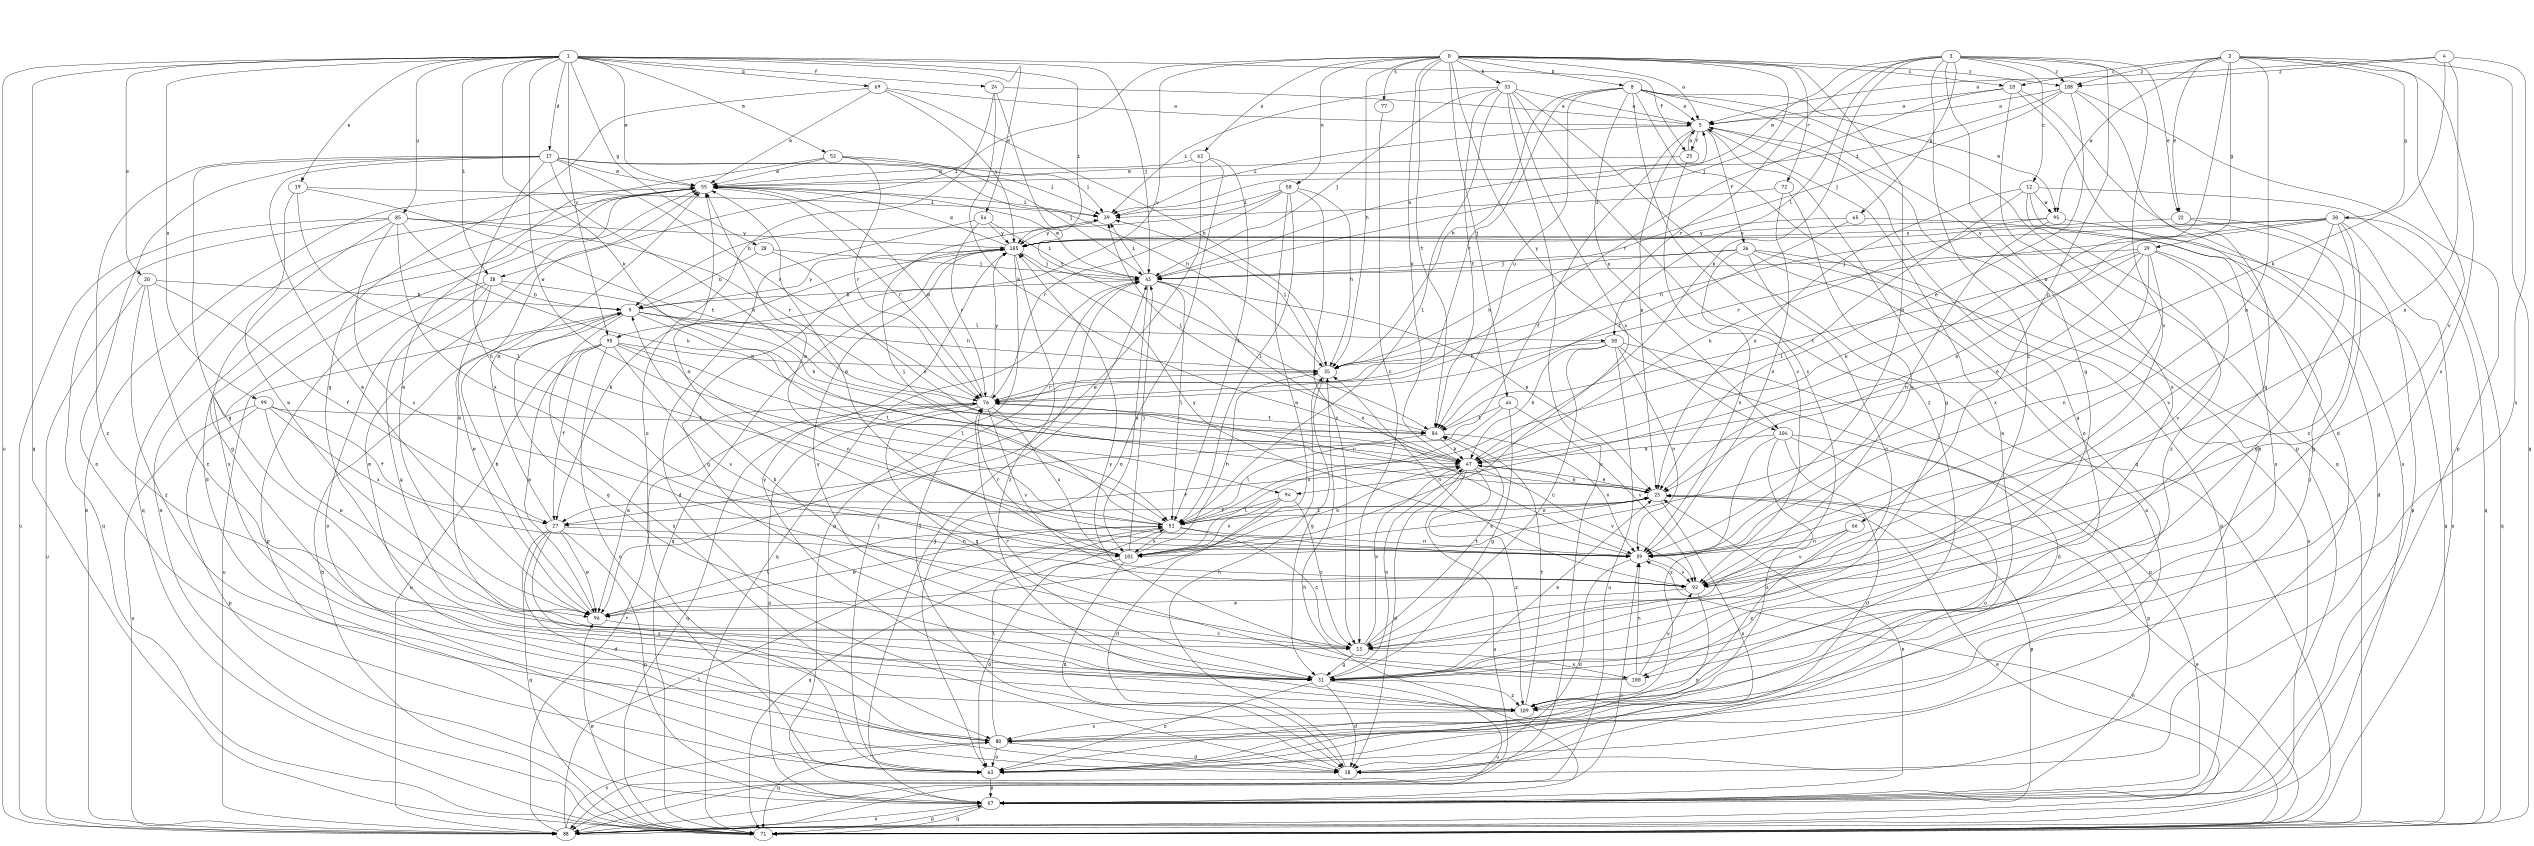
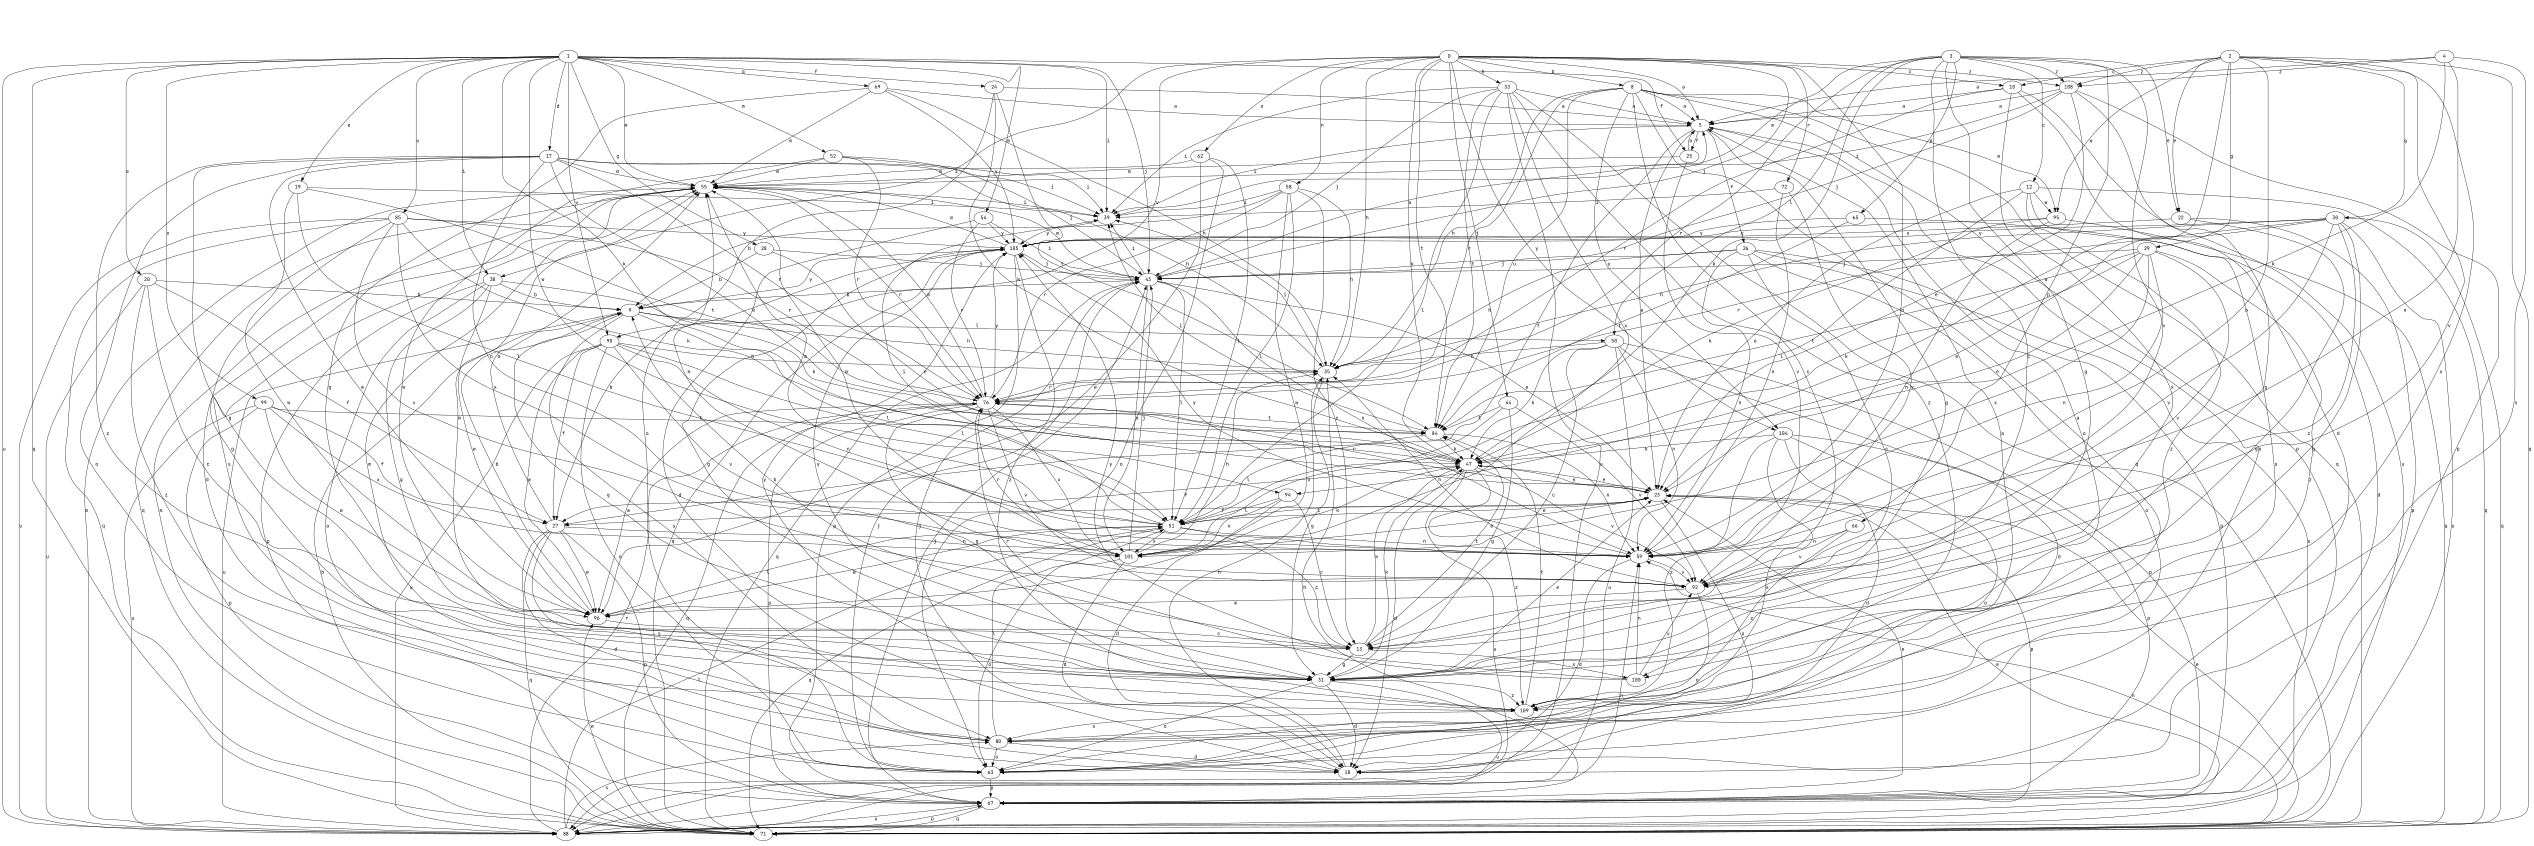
(928, 66) -> (907, 61)
(1384, 106) -> none
(860, 758) -> none
